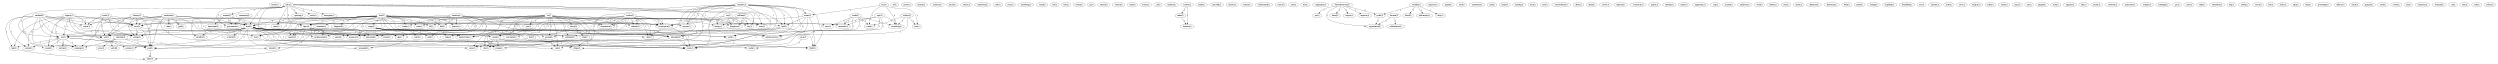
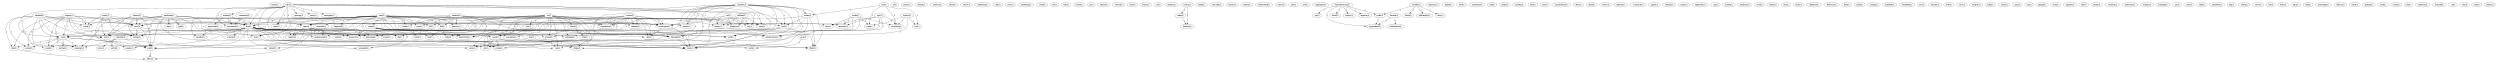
none -> (385, 31)
